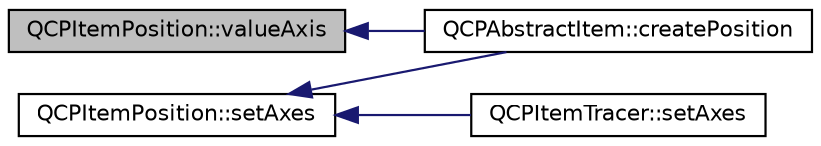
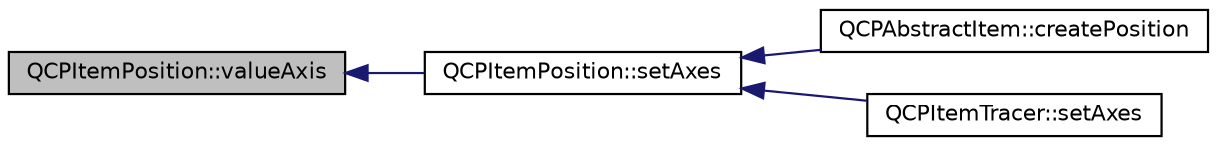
(396, 31) -> (396, 73)
